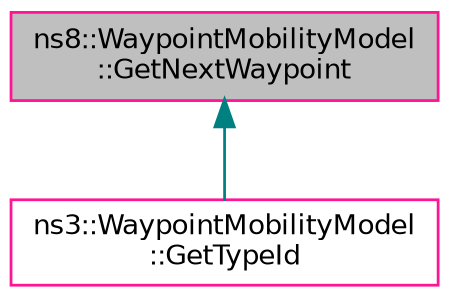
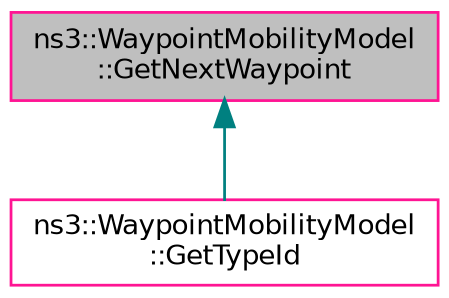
(225, 56) -> (225, 56)
